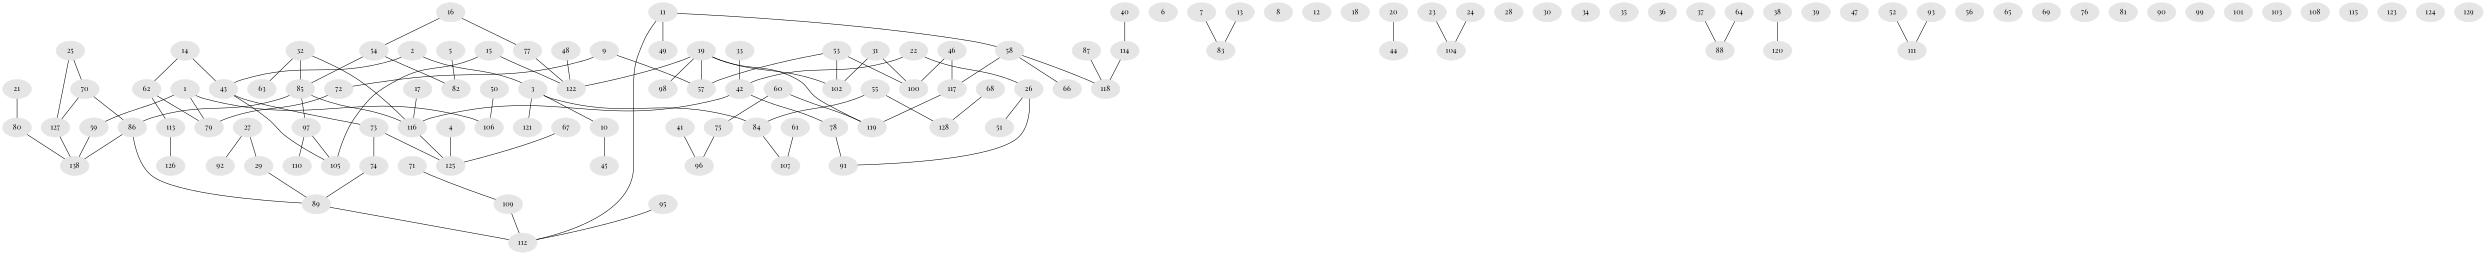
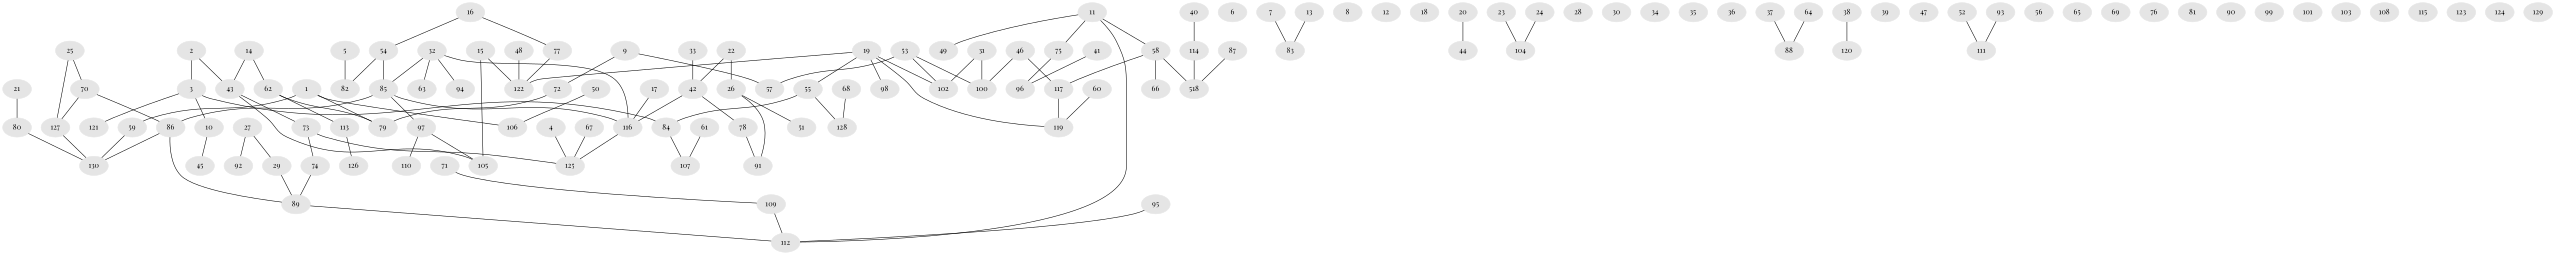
(701, 70) -> (844, 66)
none -> (460, 89)
(1106, 89) -> (1194, 89)
(748, 108) -> (1075, 31)
(75, 166) -> (94, 166)
